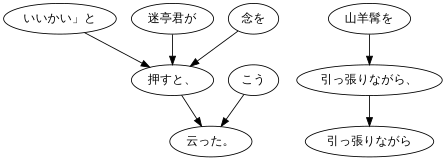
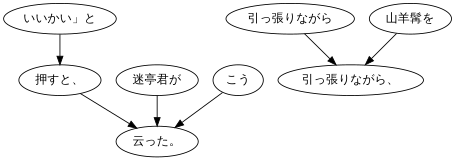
(254, 19) -> none
(173, 45) -> (157, 107)
(370, 107) -> (317, 46)
